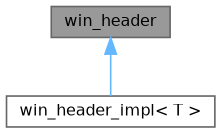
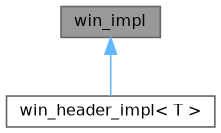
(111, 22) -> (111, 22)
